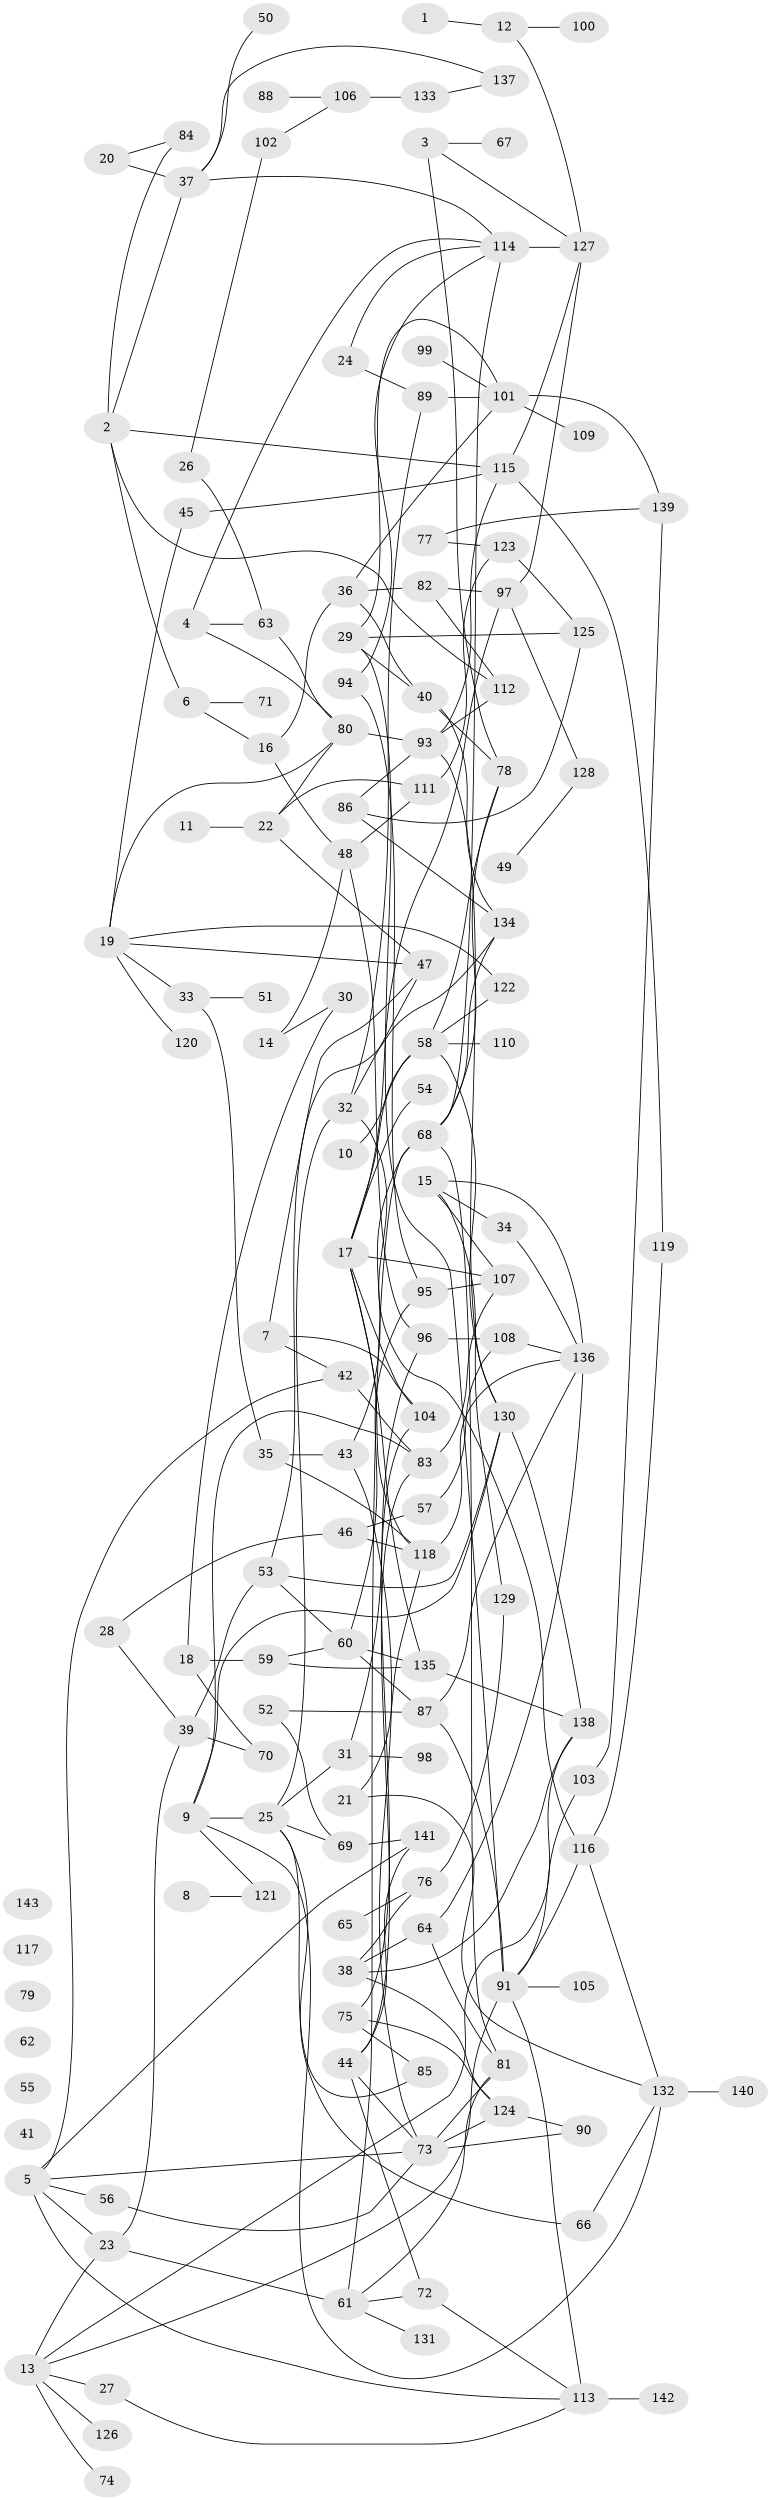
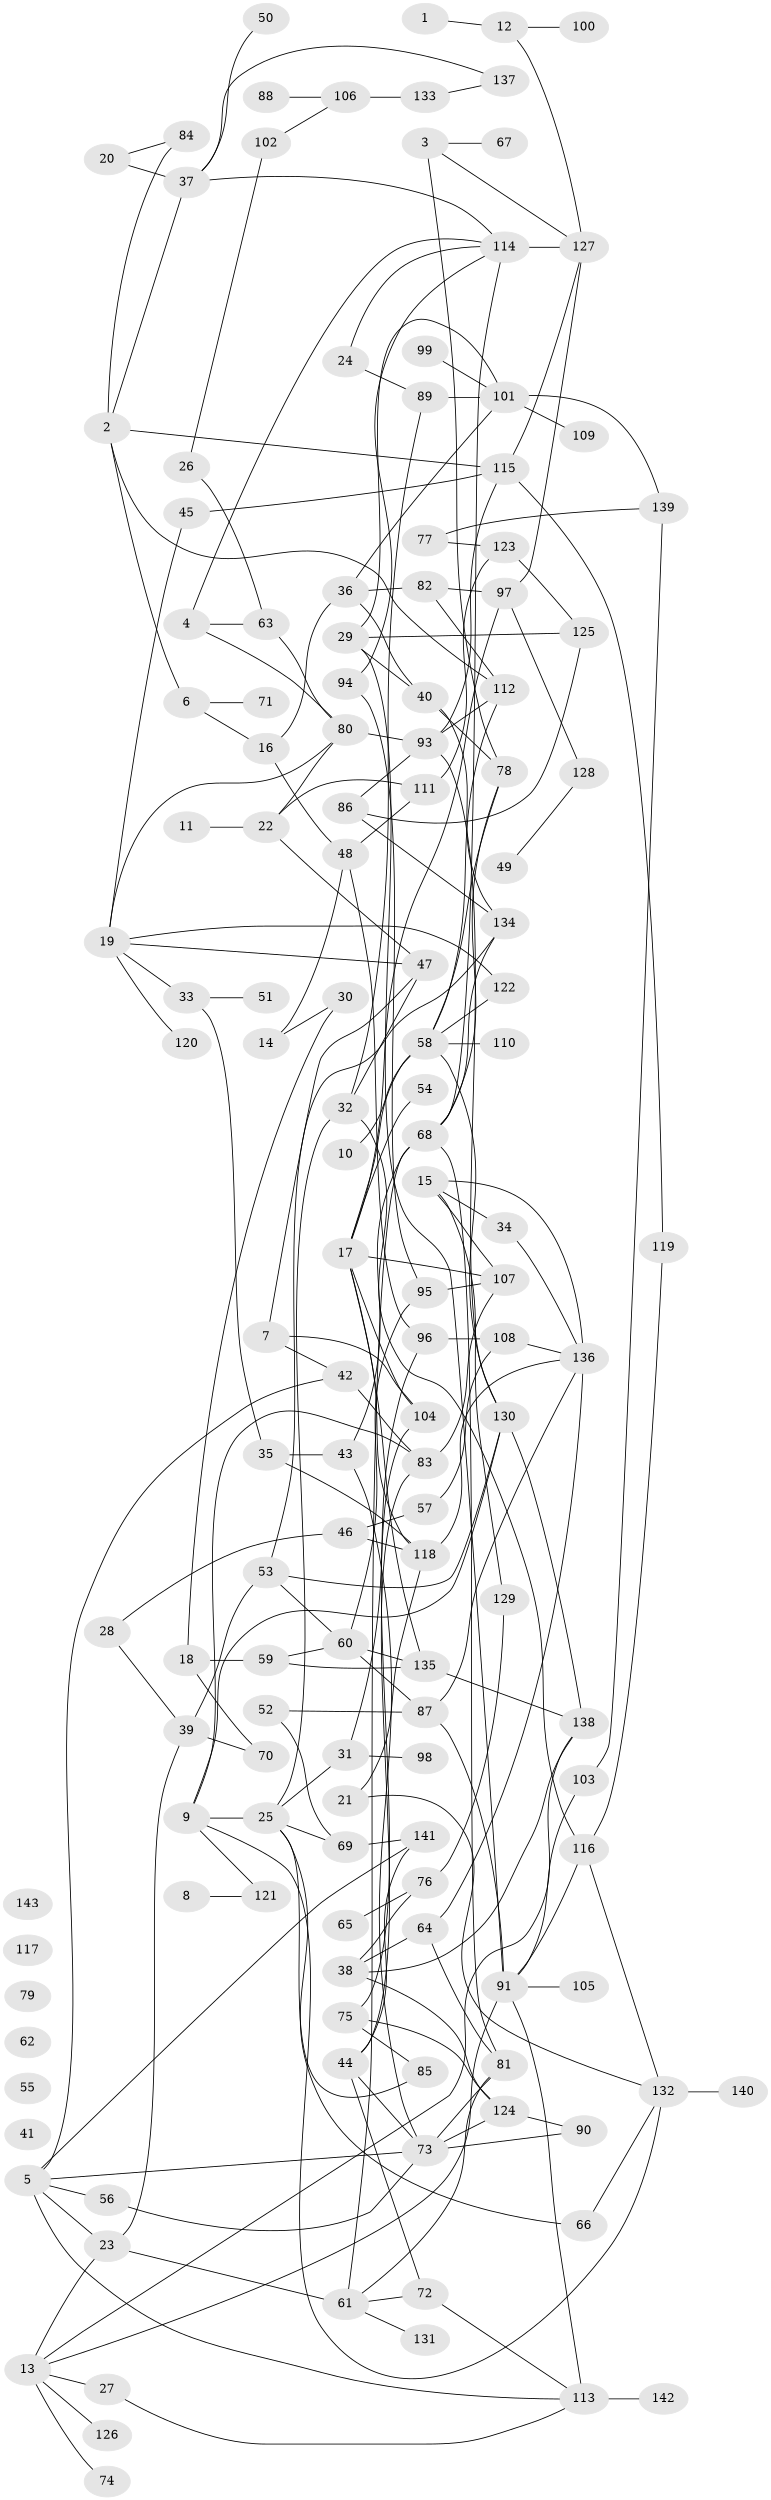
none -> (465, 875)
